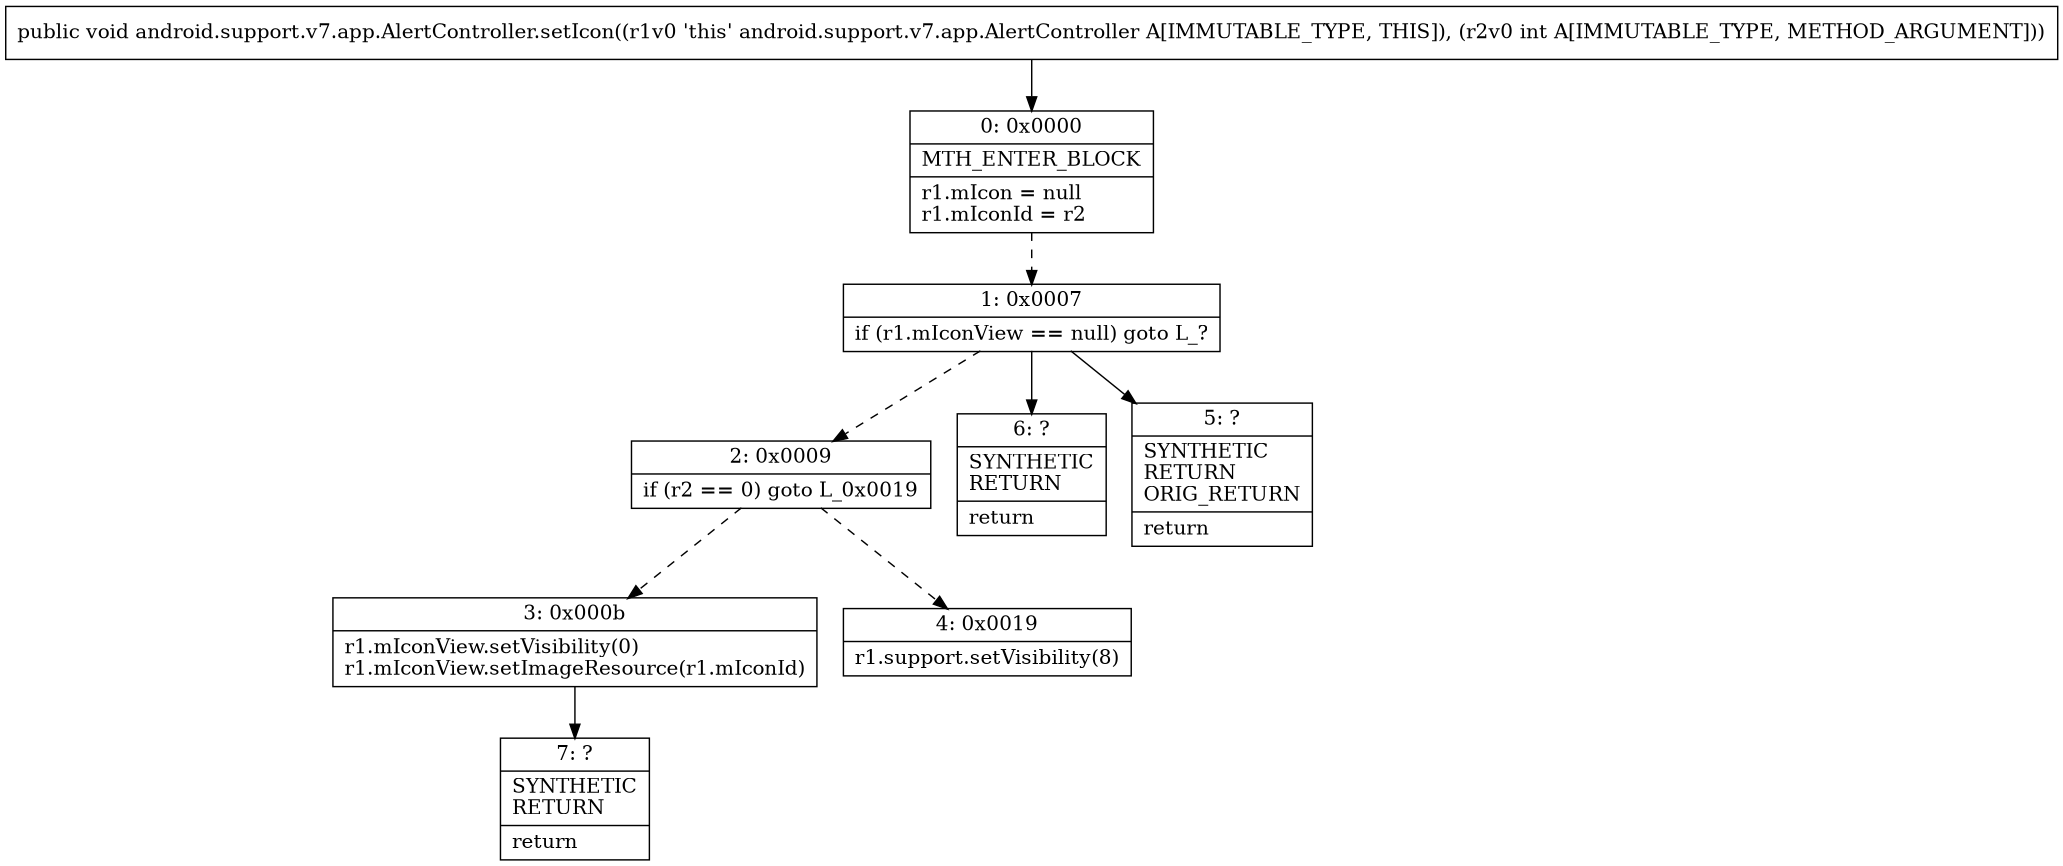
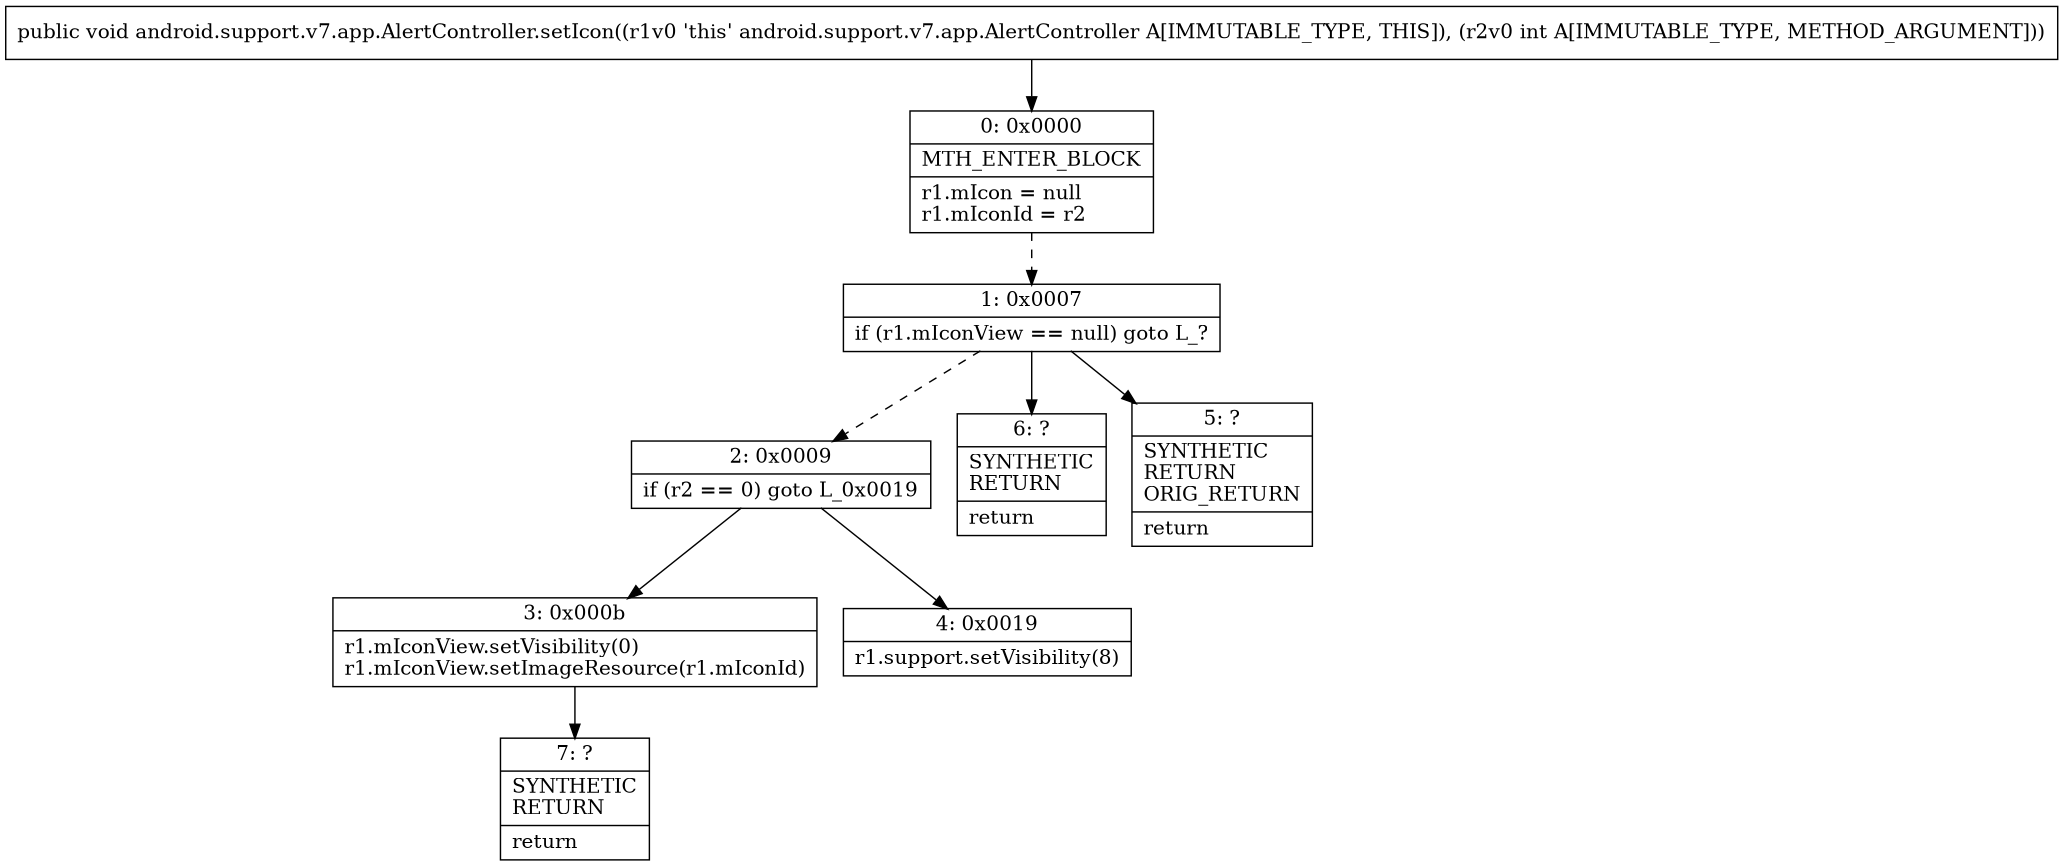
(690, 549) -> (690, 549)
(878, 554) -> (878, 554)
